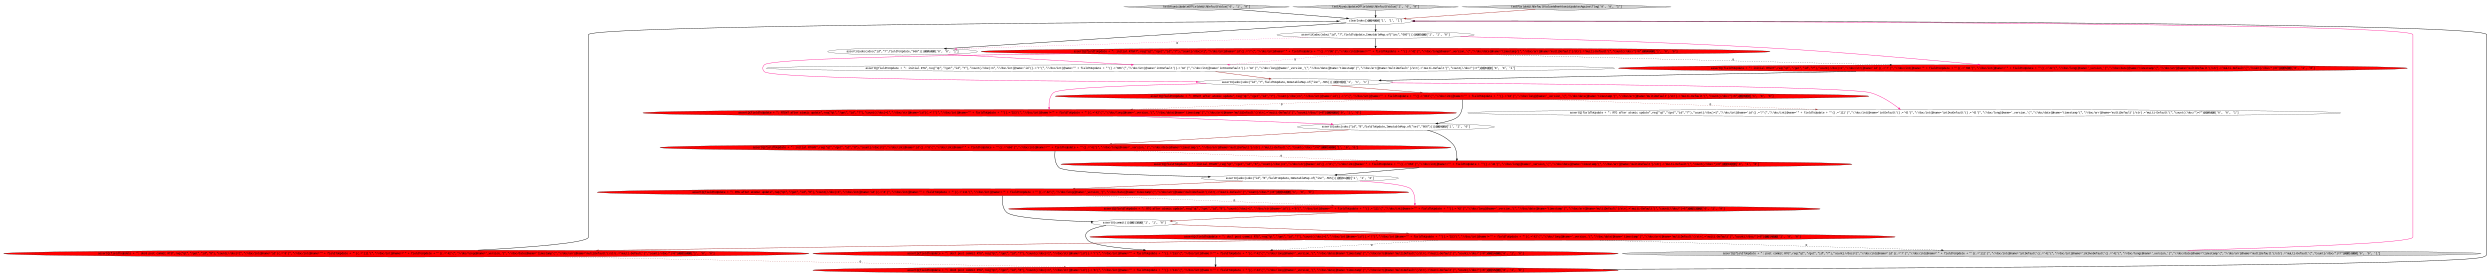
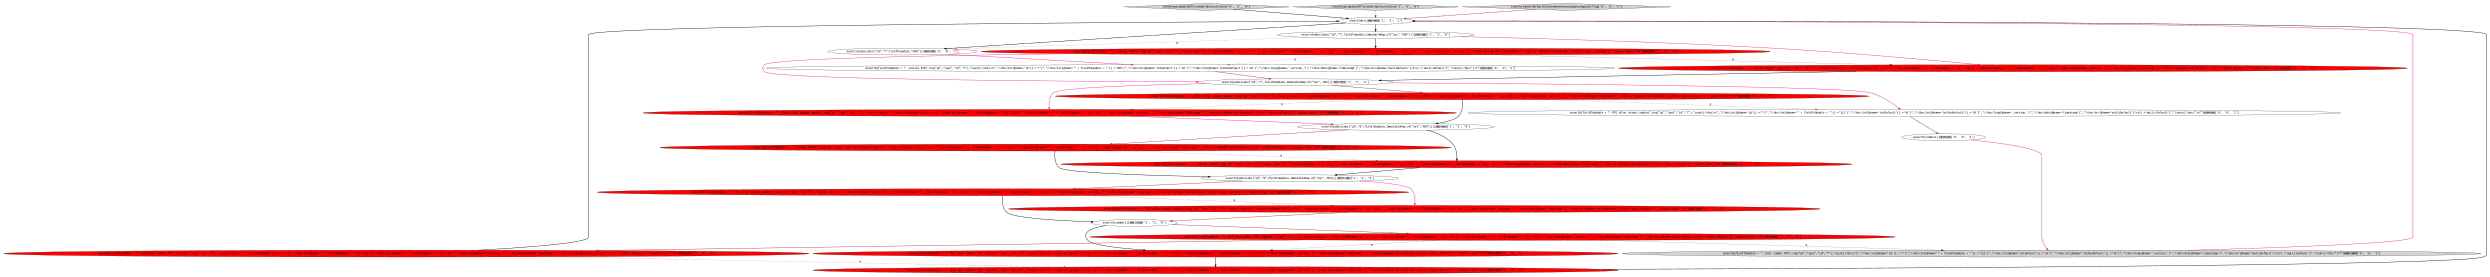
(1376, 13) -> (1376, 13)
none -> (1944, 137)
